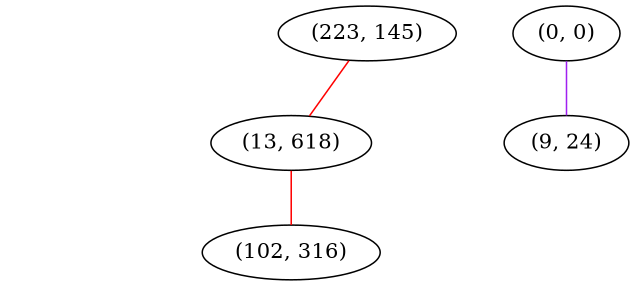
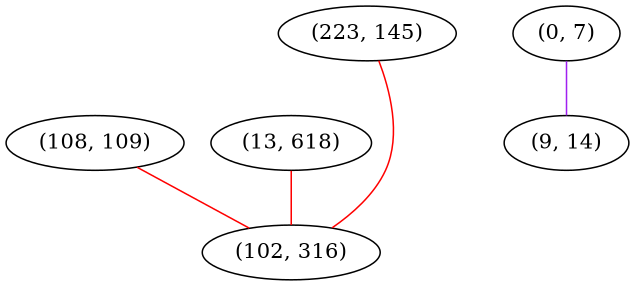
(566, 33) -> (567, 33)
(329, 88) -> (391, 155)
none -> (95, 143)
(566, 143) -> (567, 143)
